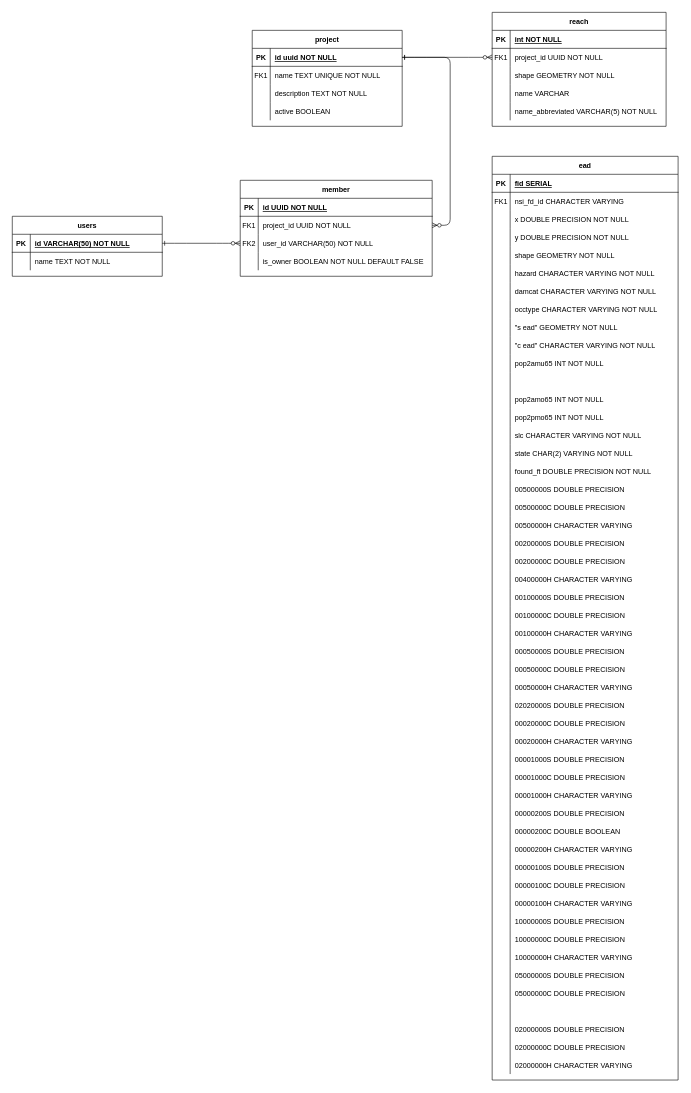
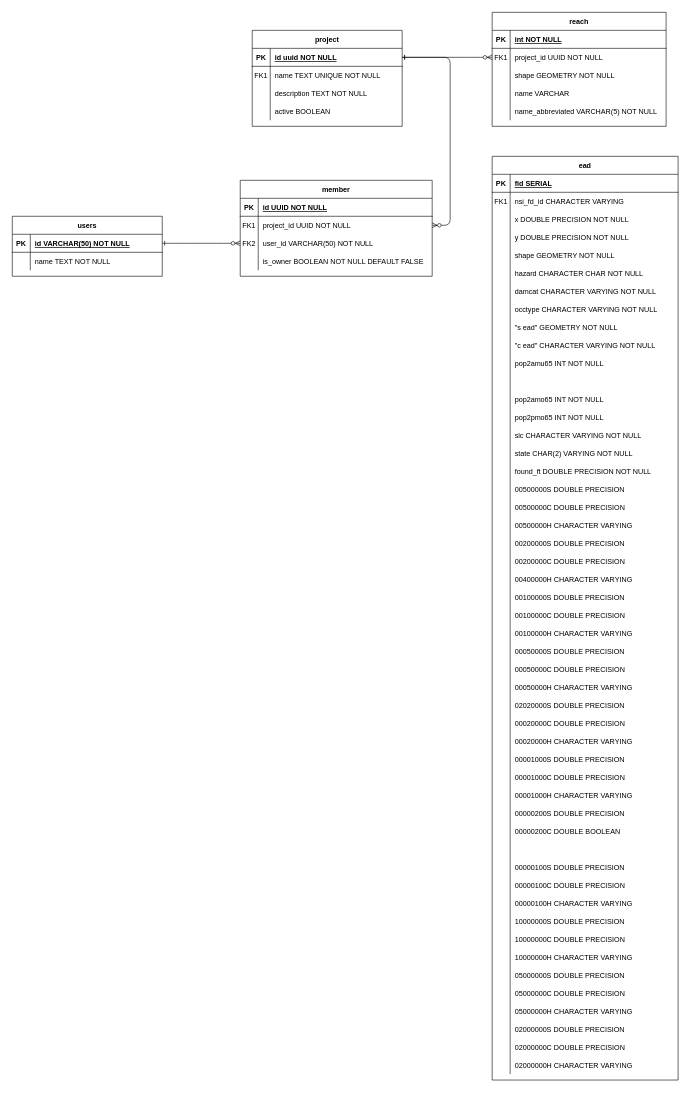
(578, 274) -> (572, 274)
(594, 849) -> none
none -> (594, 1011)
